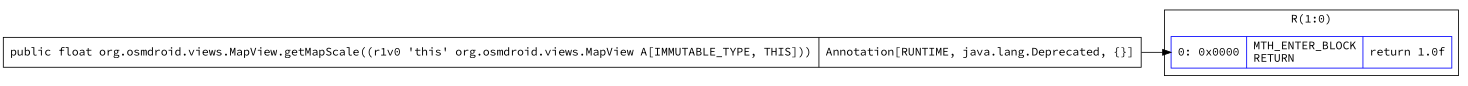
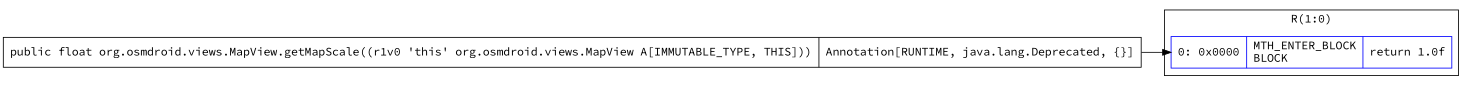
(1274, 58) -> (1271, 58)
